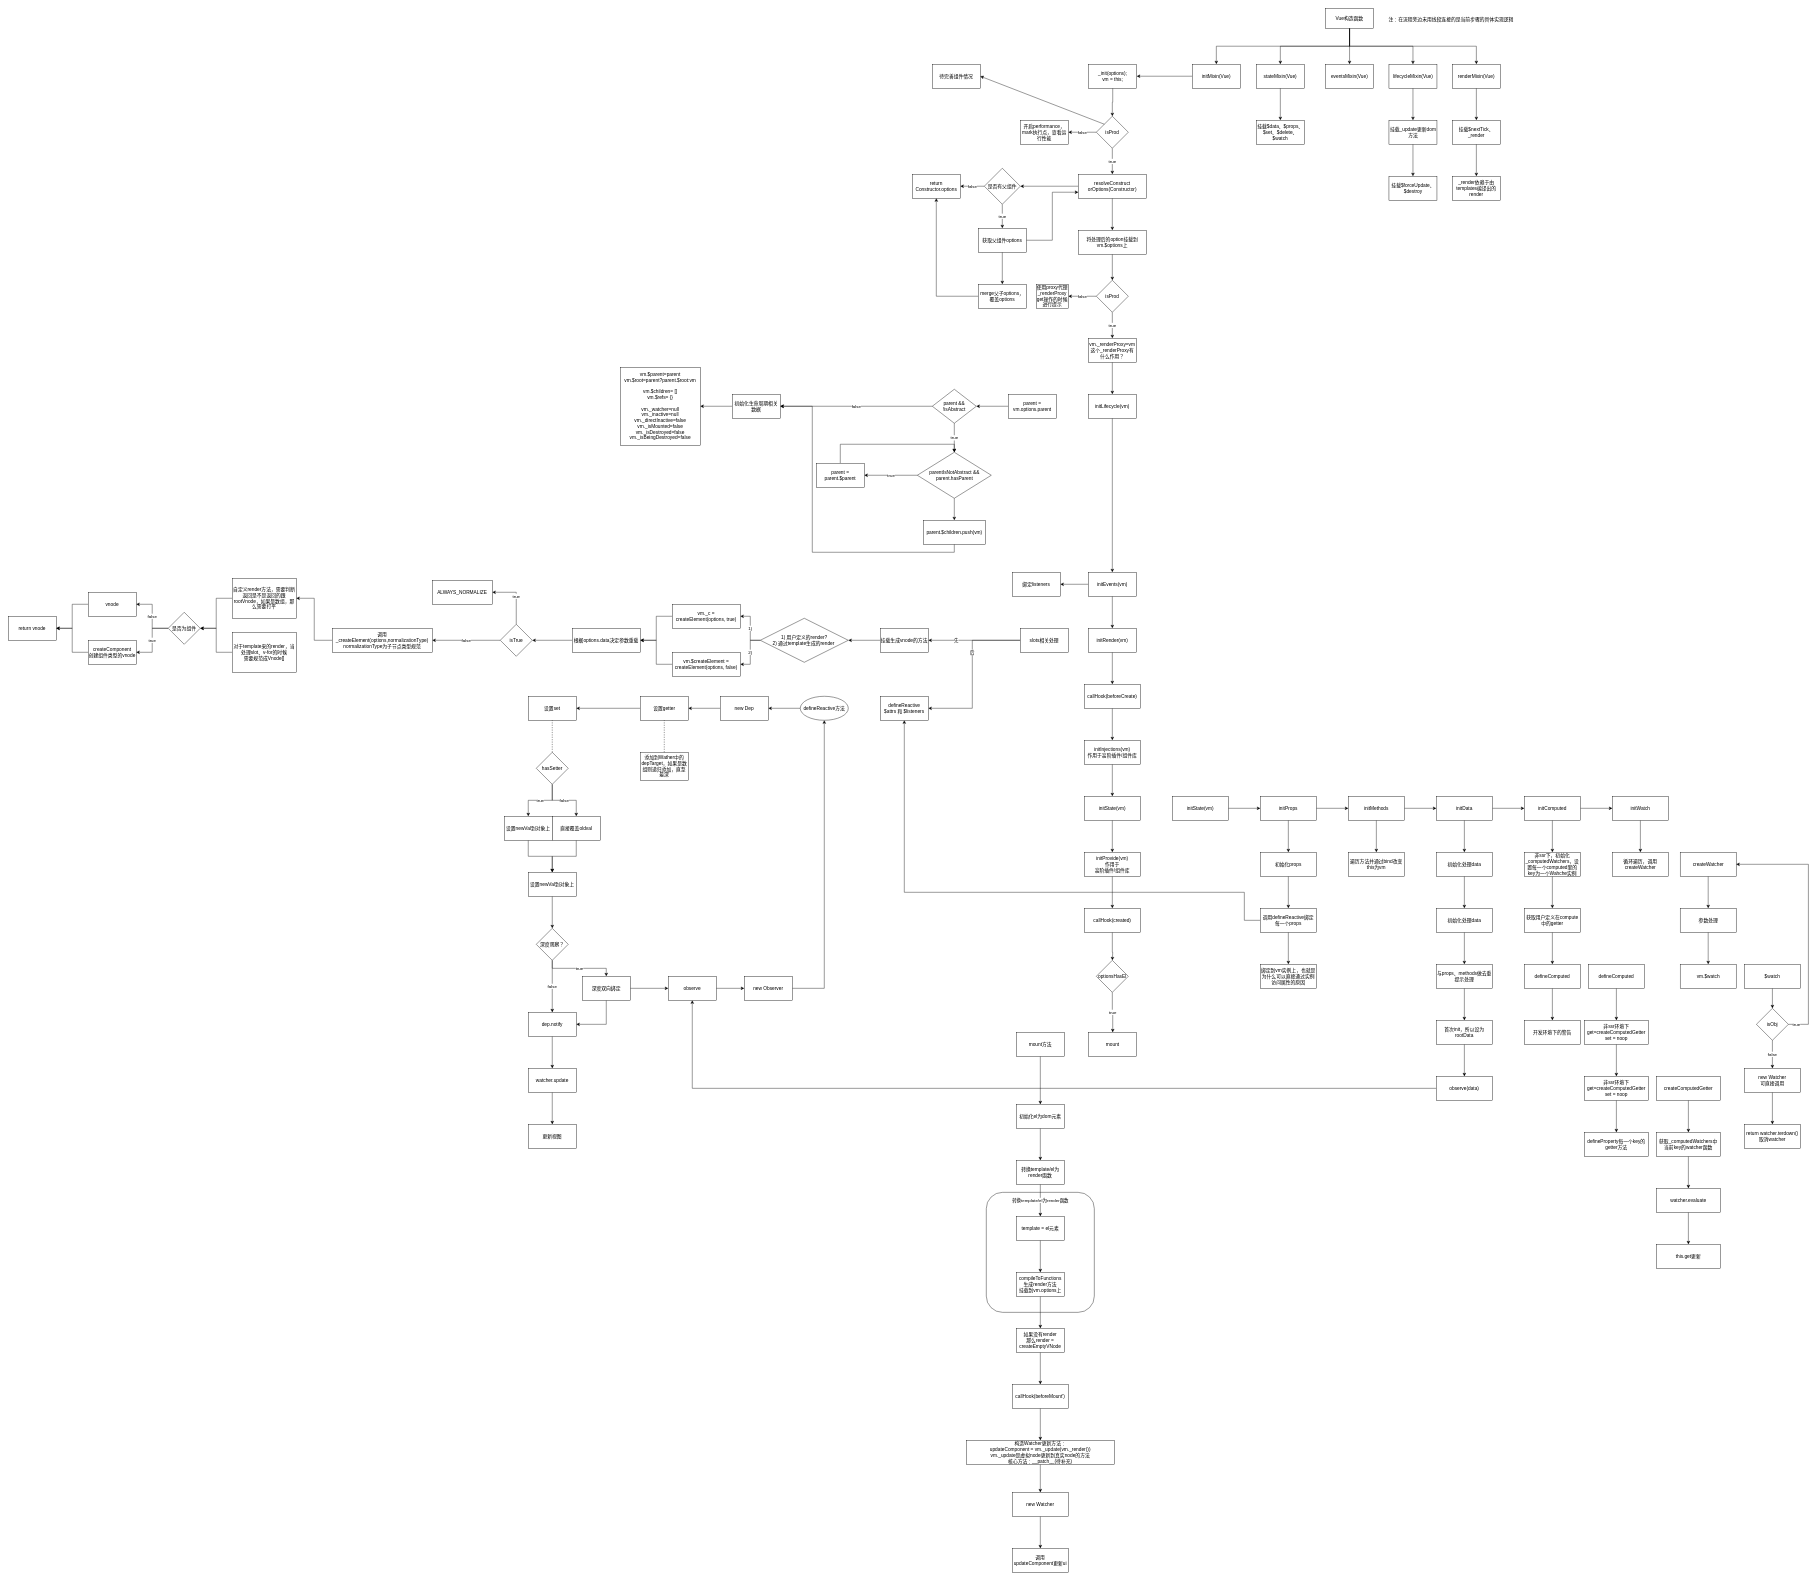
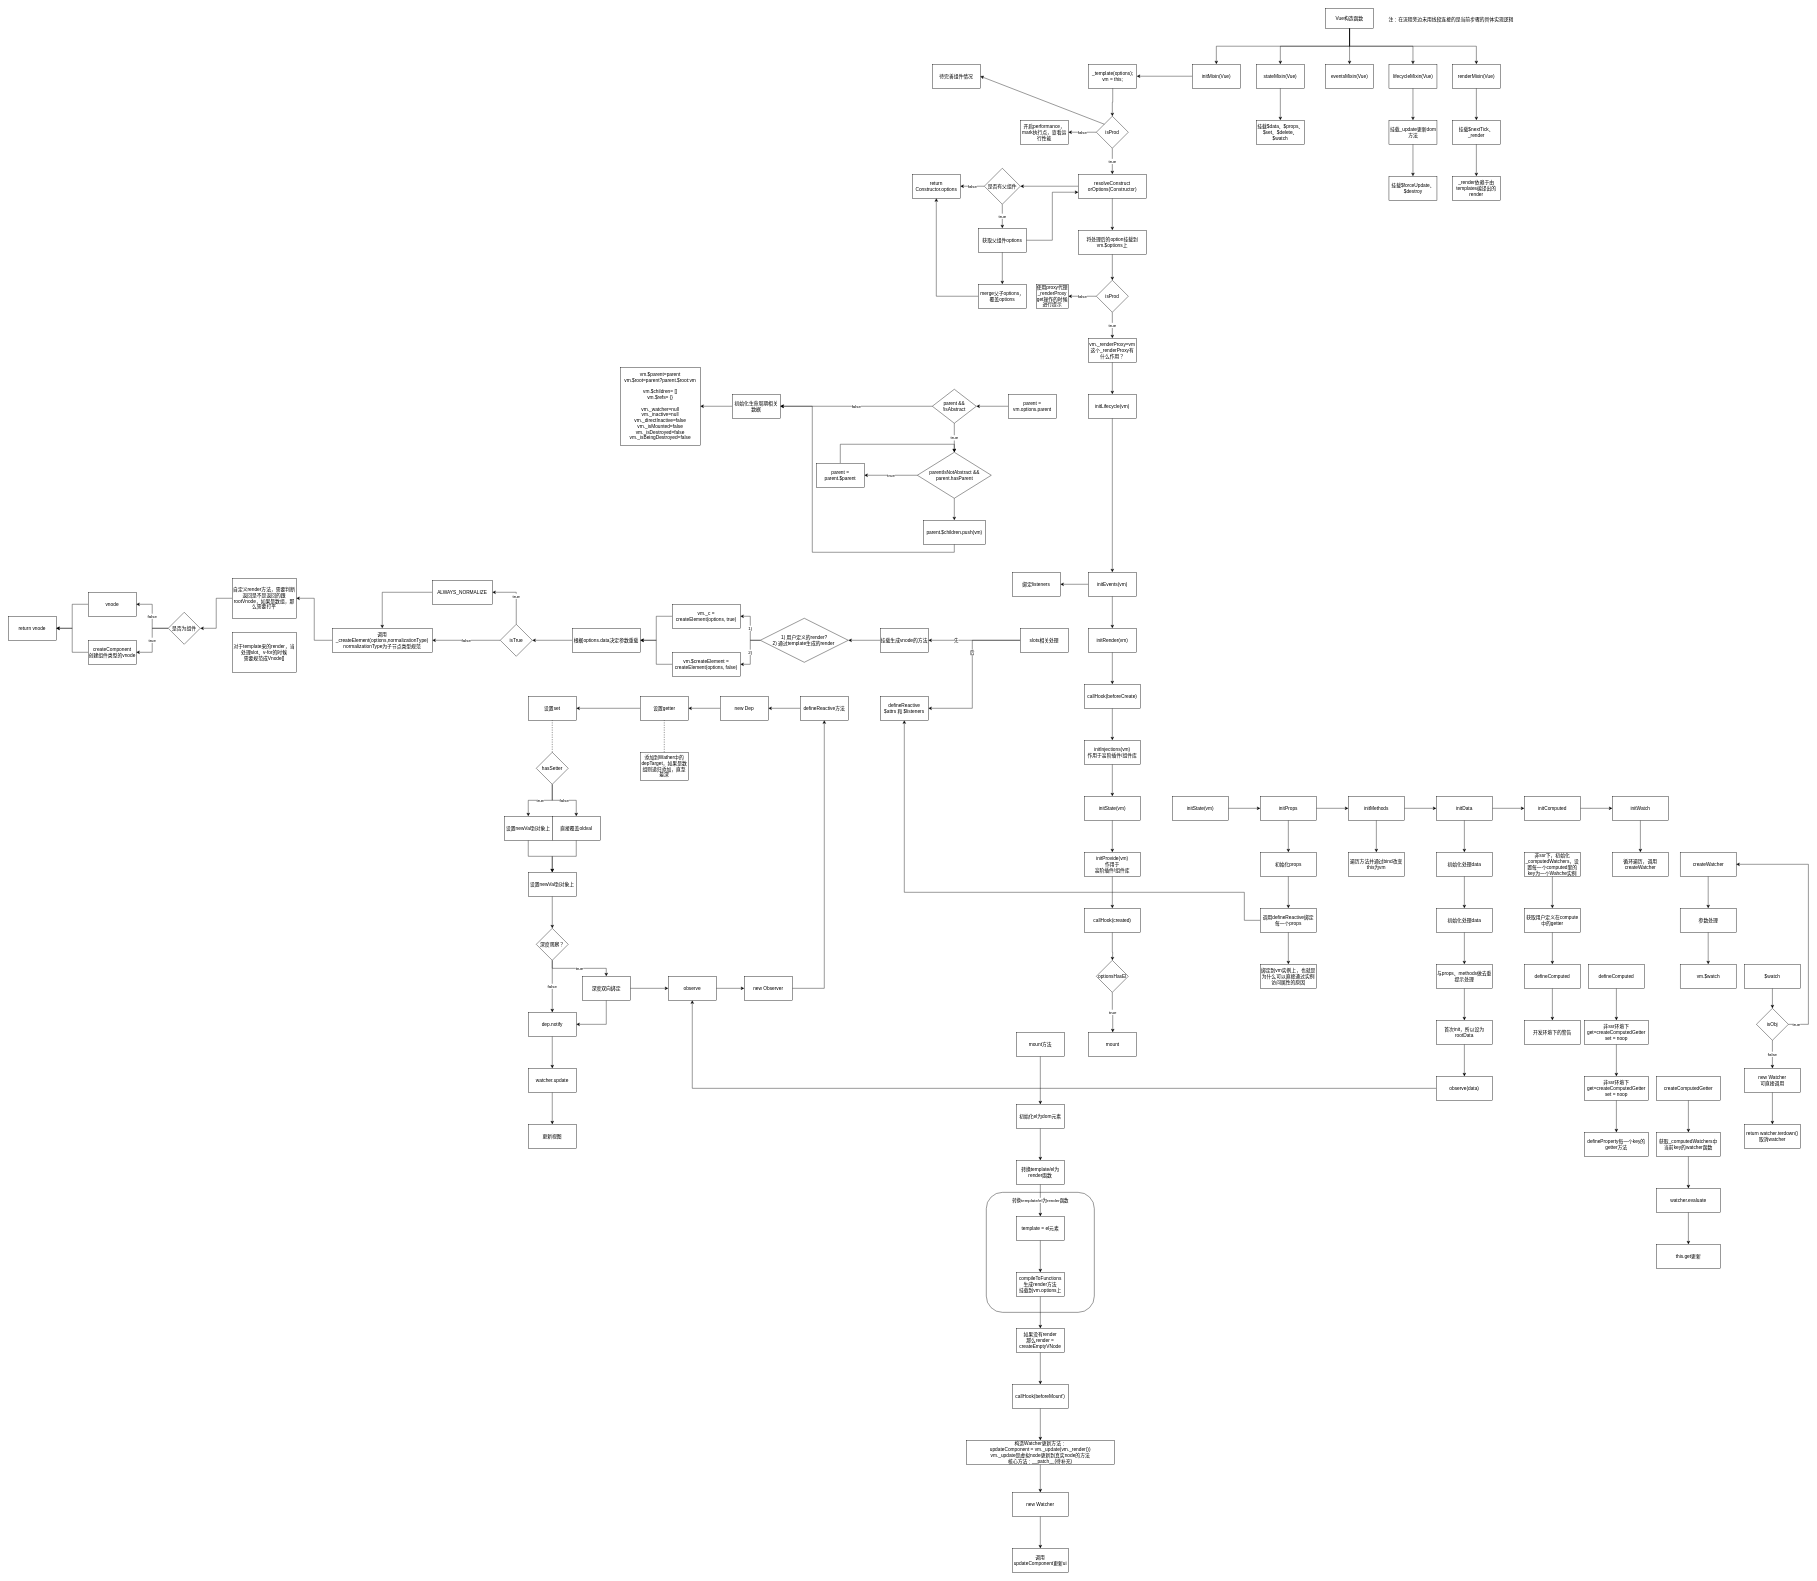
(1113, 76) -> (1113, 76)
none -> (382, 624)
(216, 649) -> none
(824, 708) -> (824, 708)
(1552, 848) -> none
